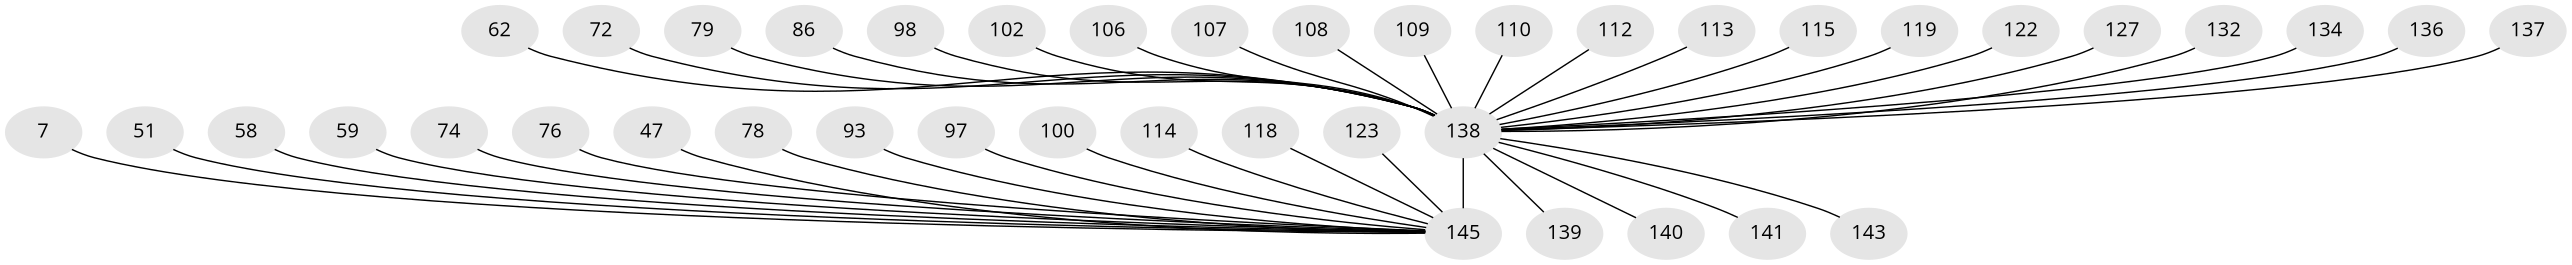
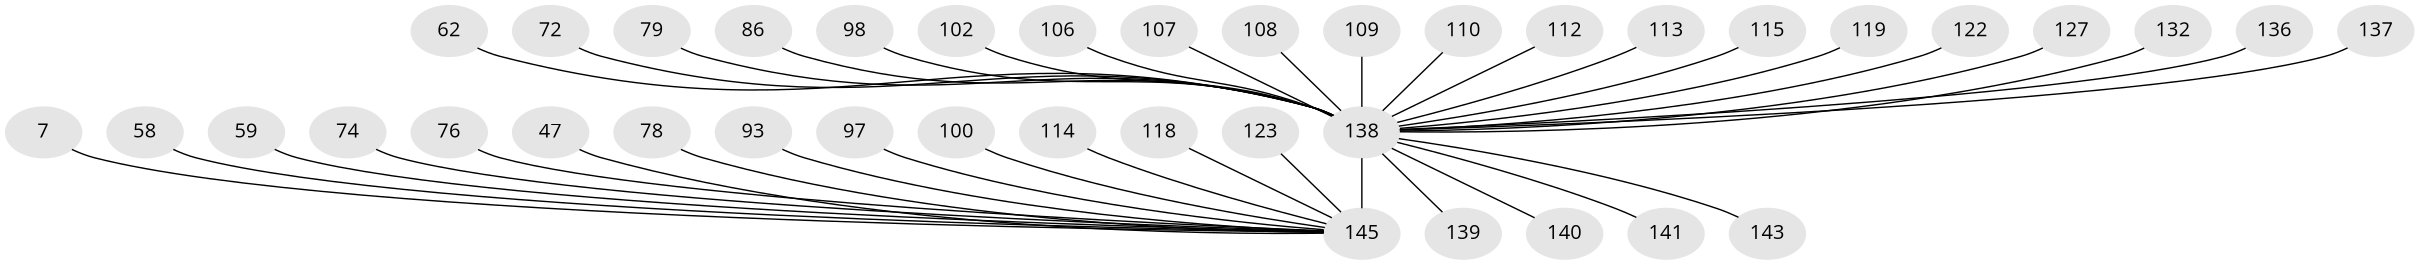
(2325, 31) -> none
(145, 132) -> none
